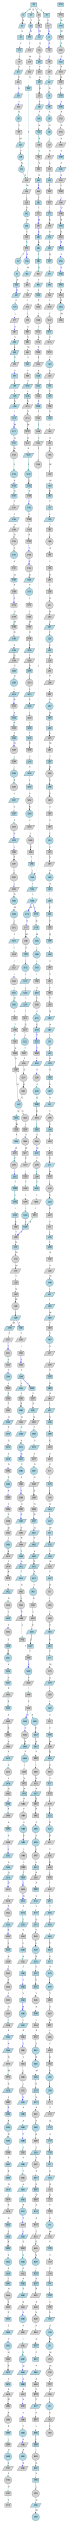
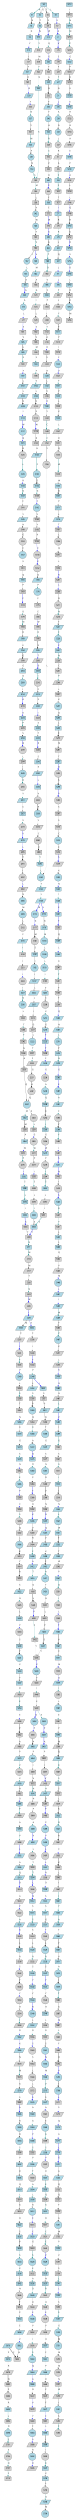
(8, 2365) -> (12, 2352)
